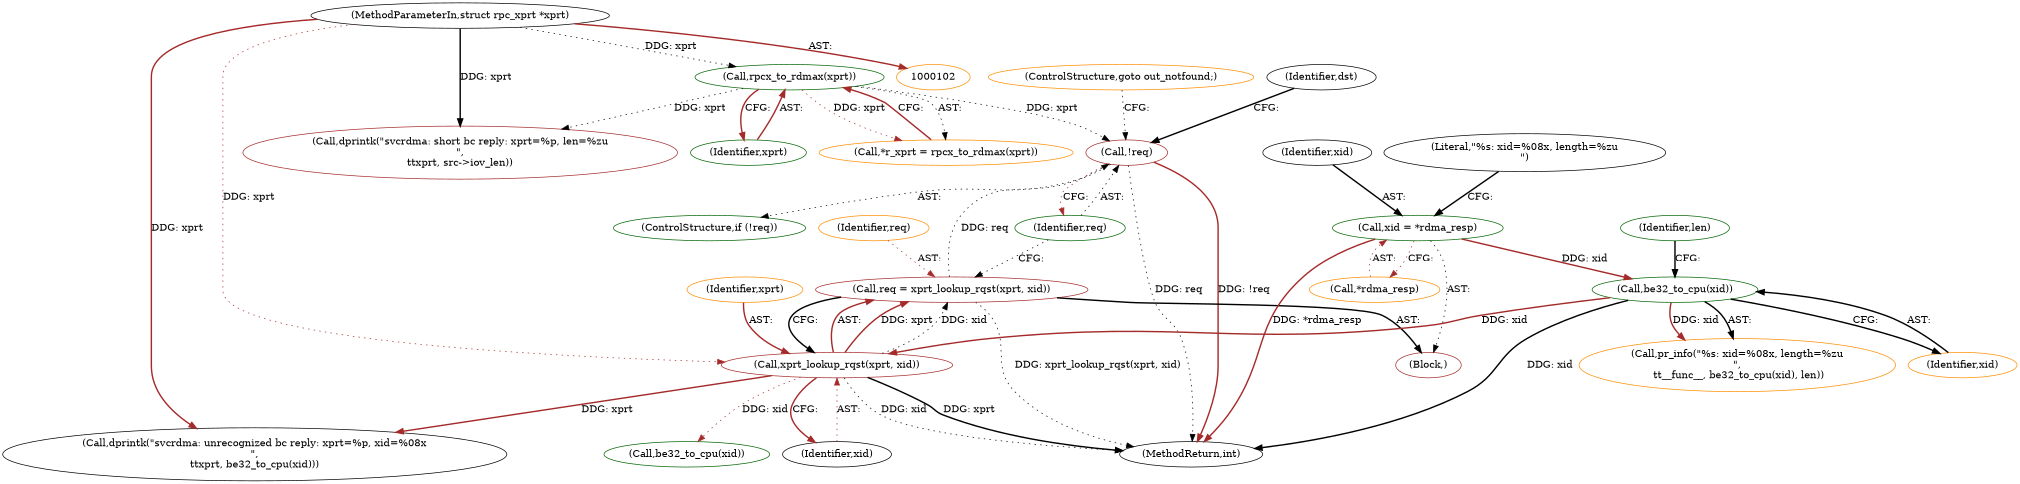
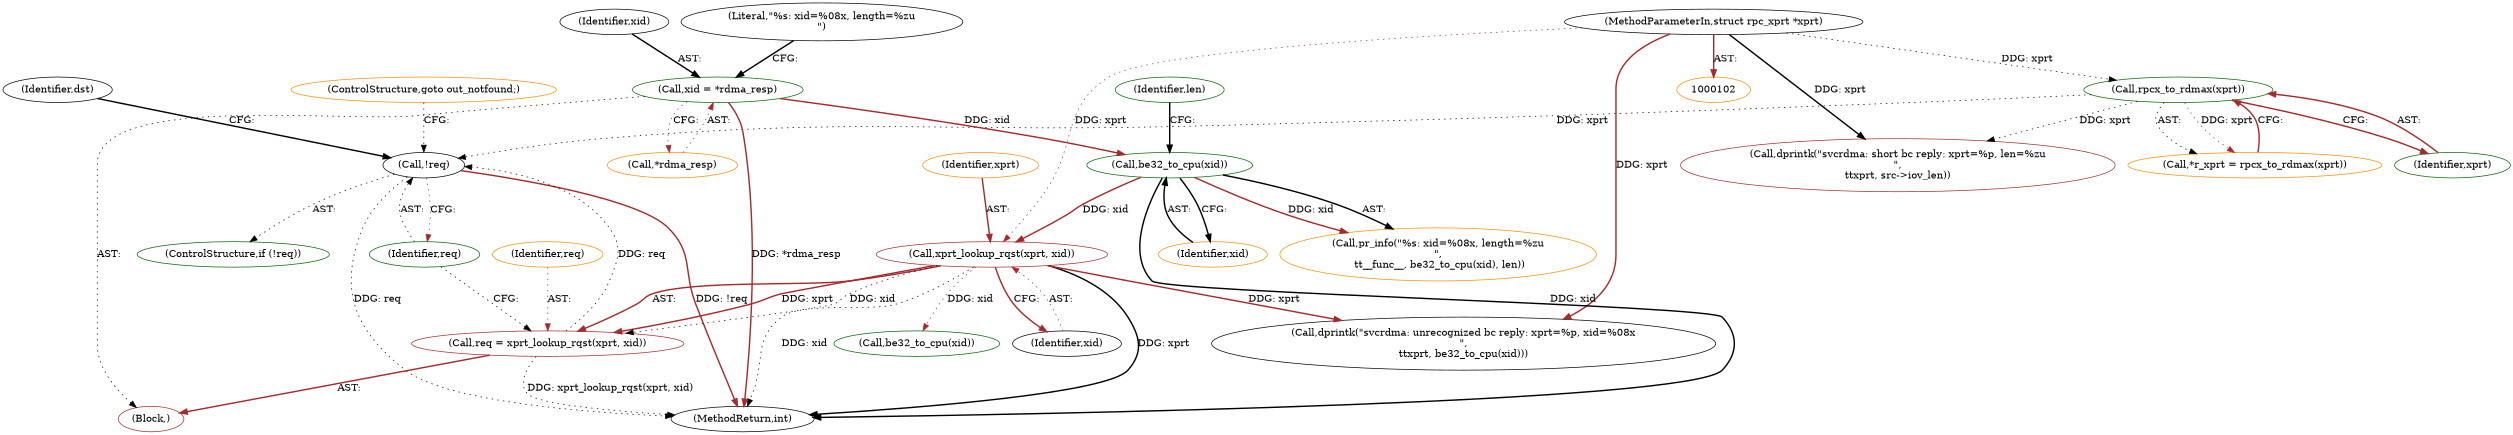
(1127, 153) -> (424, 165)
(1244, 305) -> (338, 383)
(796, 312) -> none
